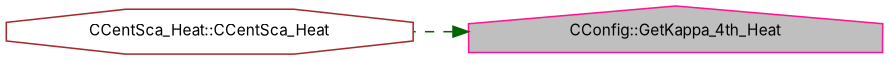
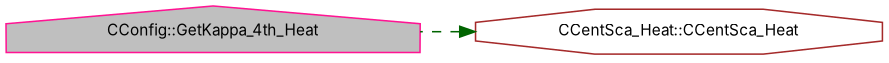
(433, 32) -> (440, 32)
